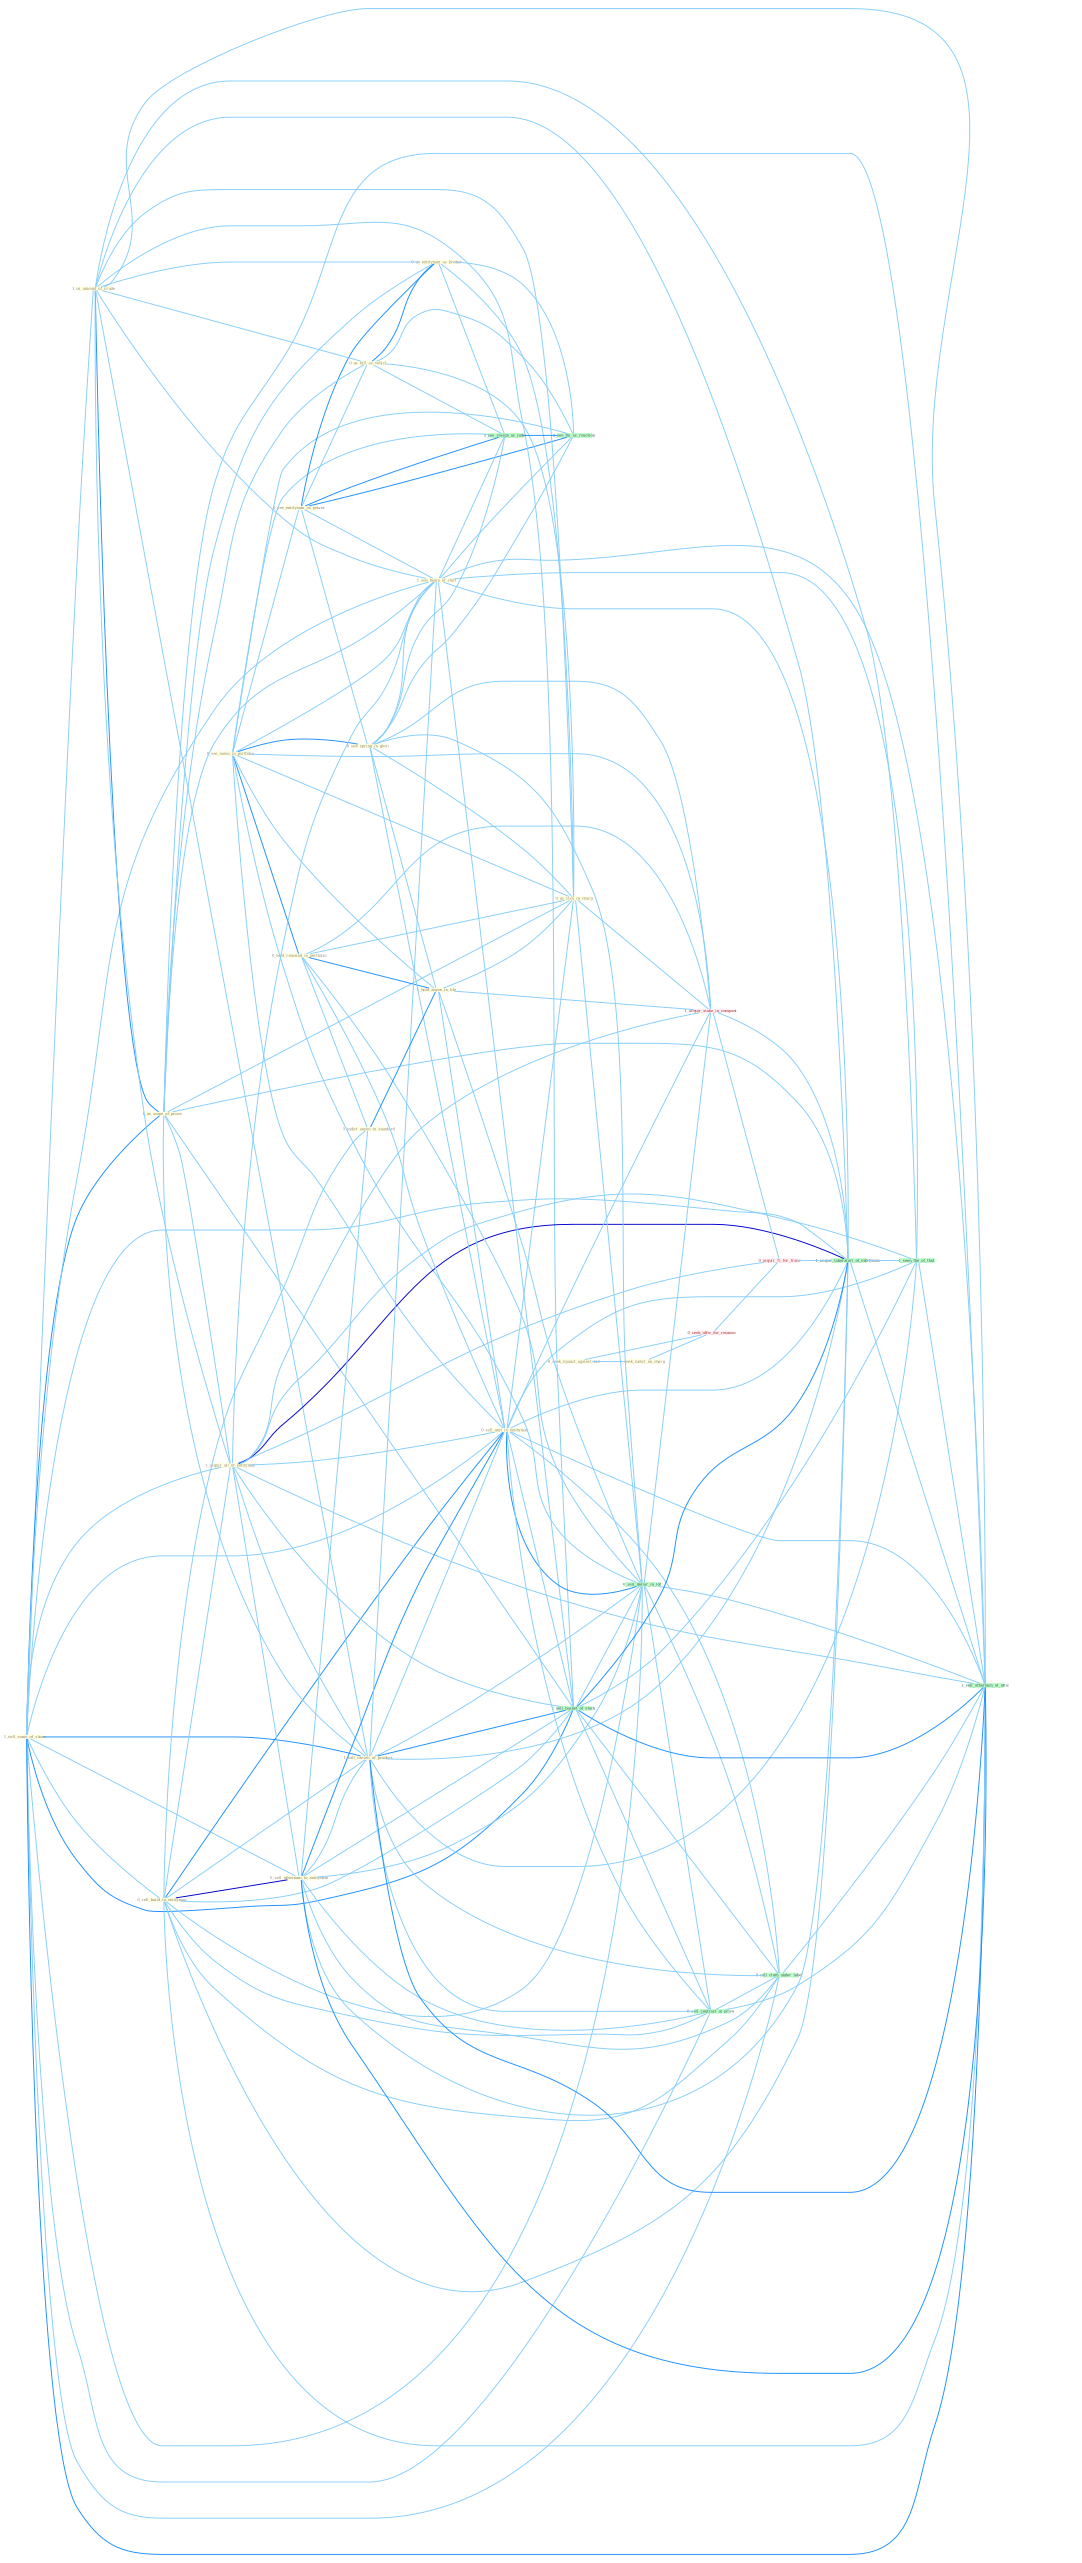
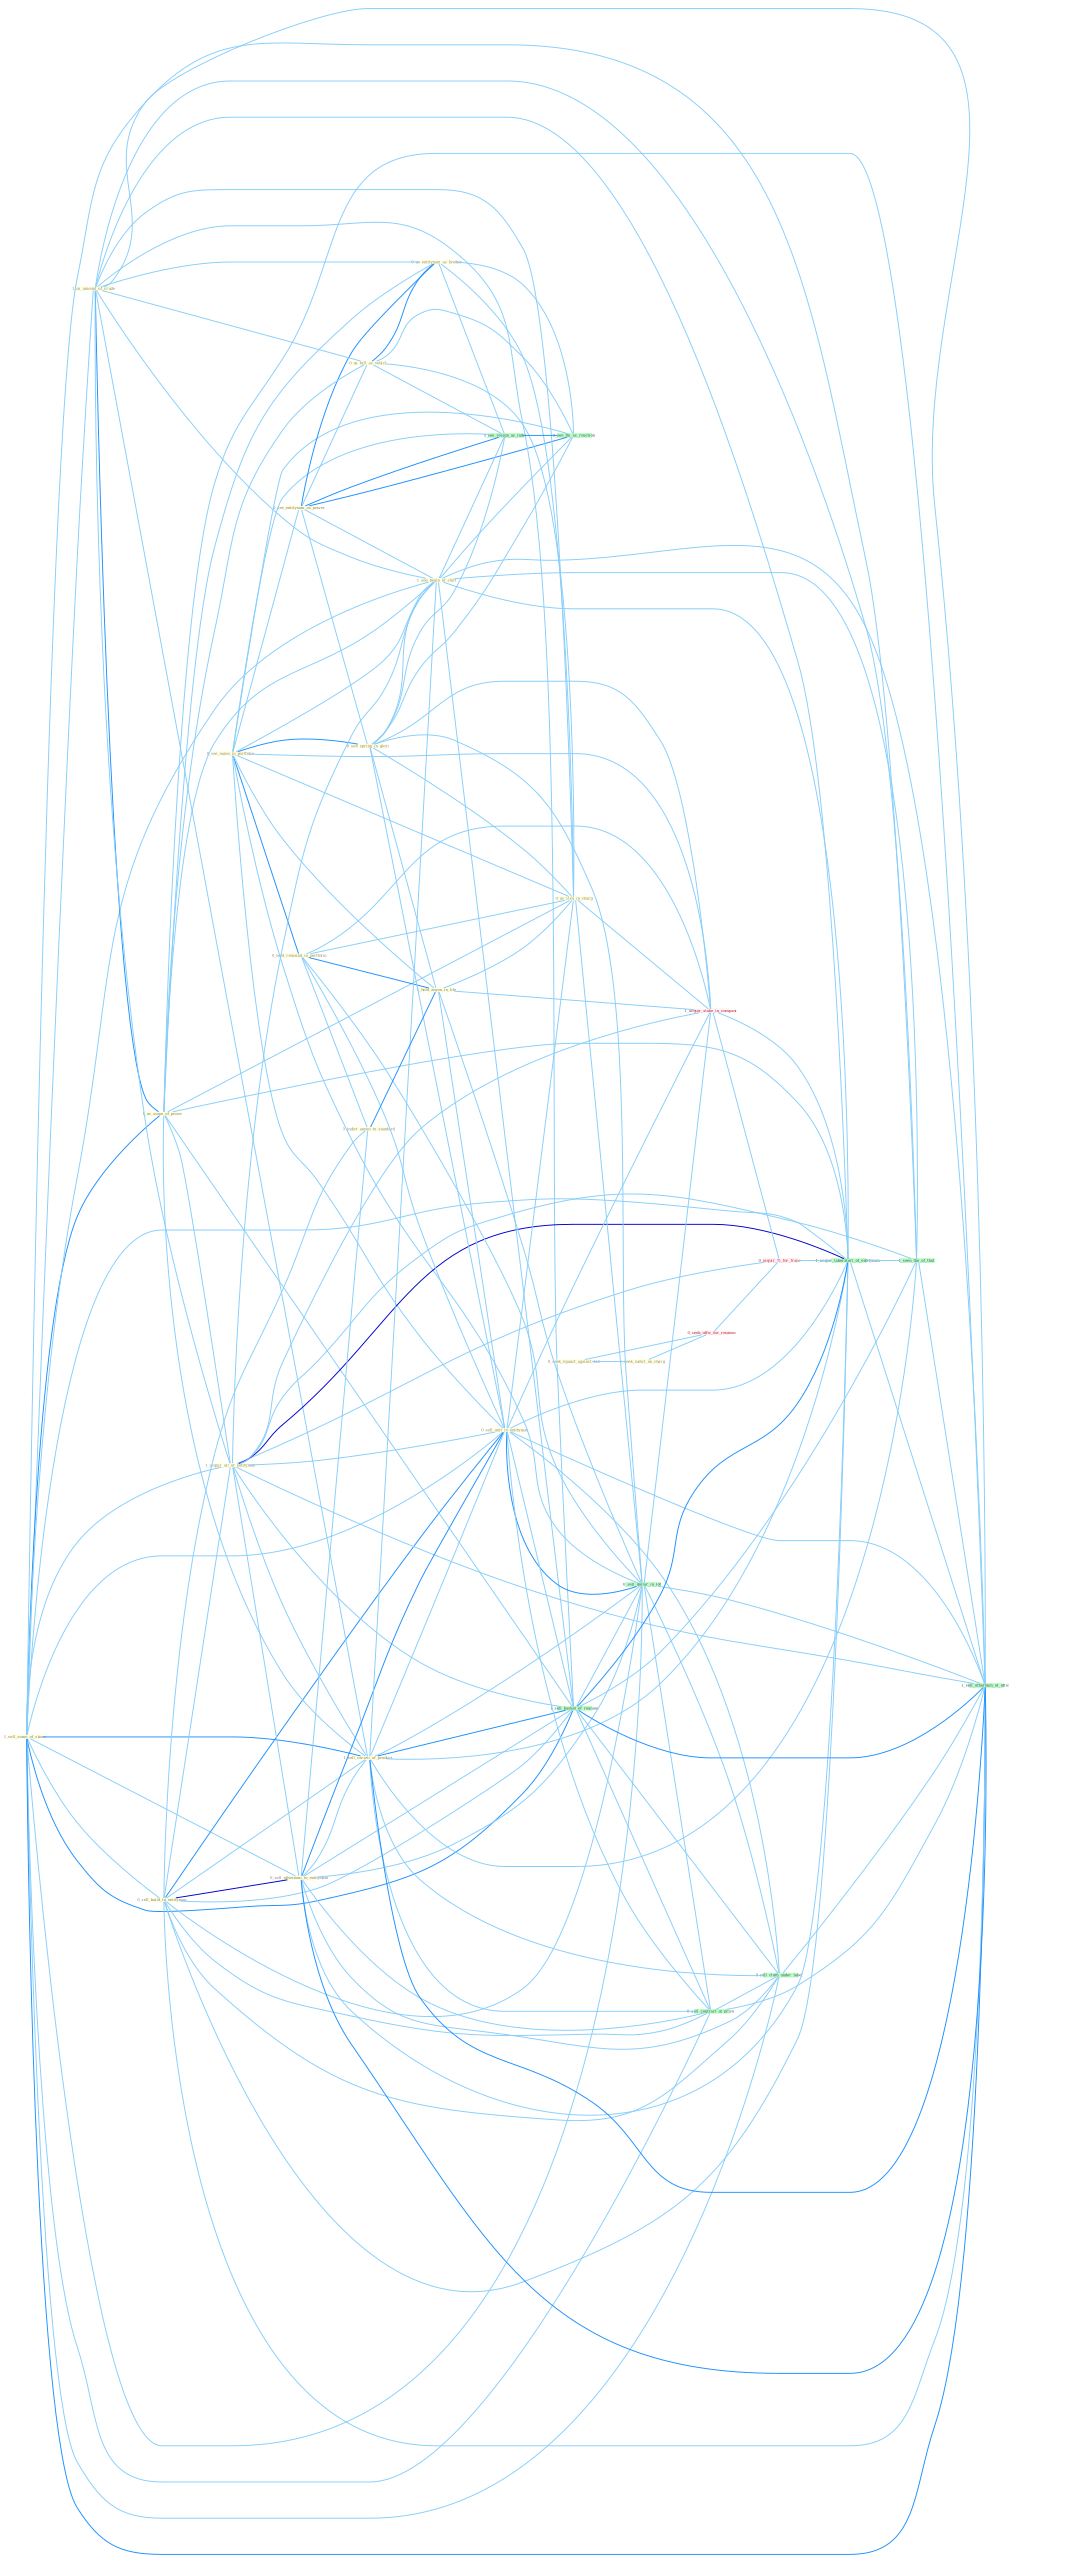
(684, 1297) -> (276, 43)
(575, 1708) -> (575, 1708)
